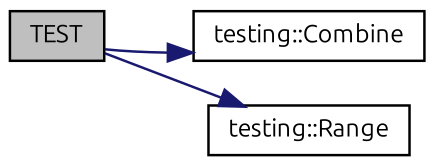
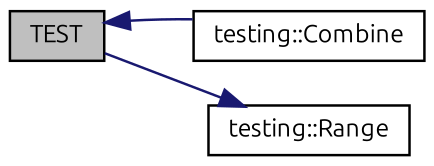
(144, 52) -> (161, 19)
